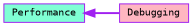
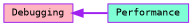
(107, 13) -> (95, 13)
